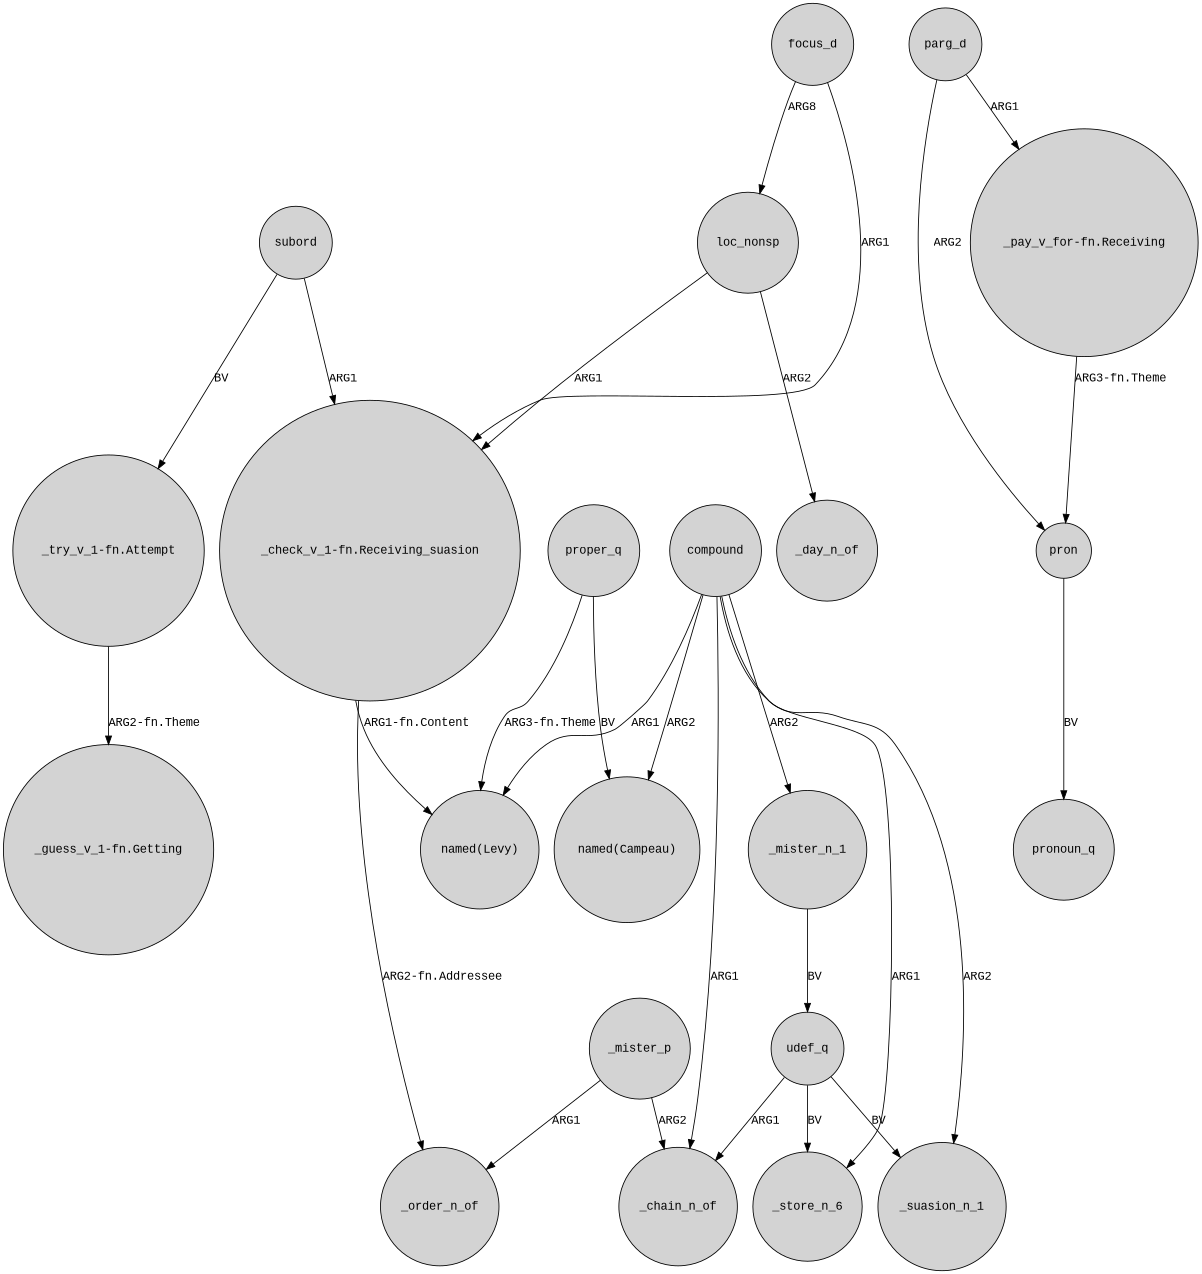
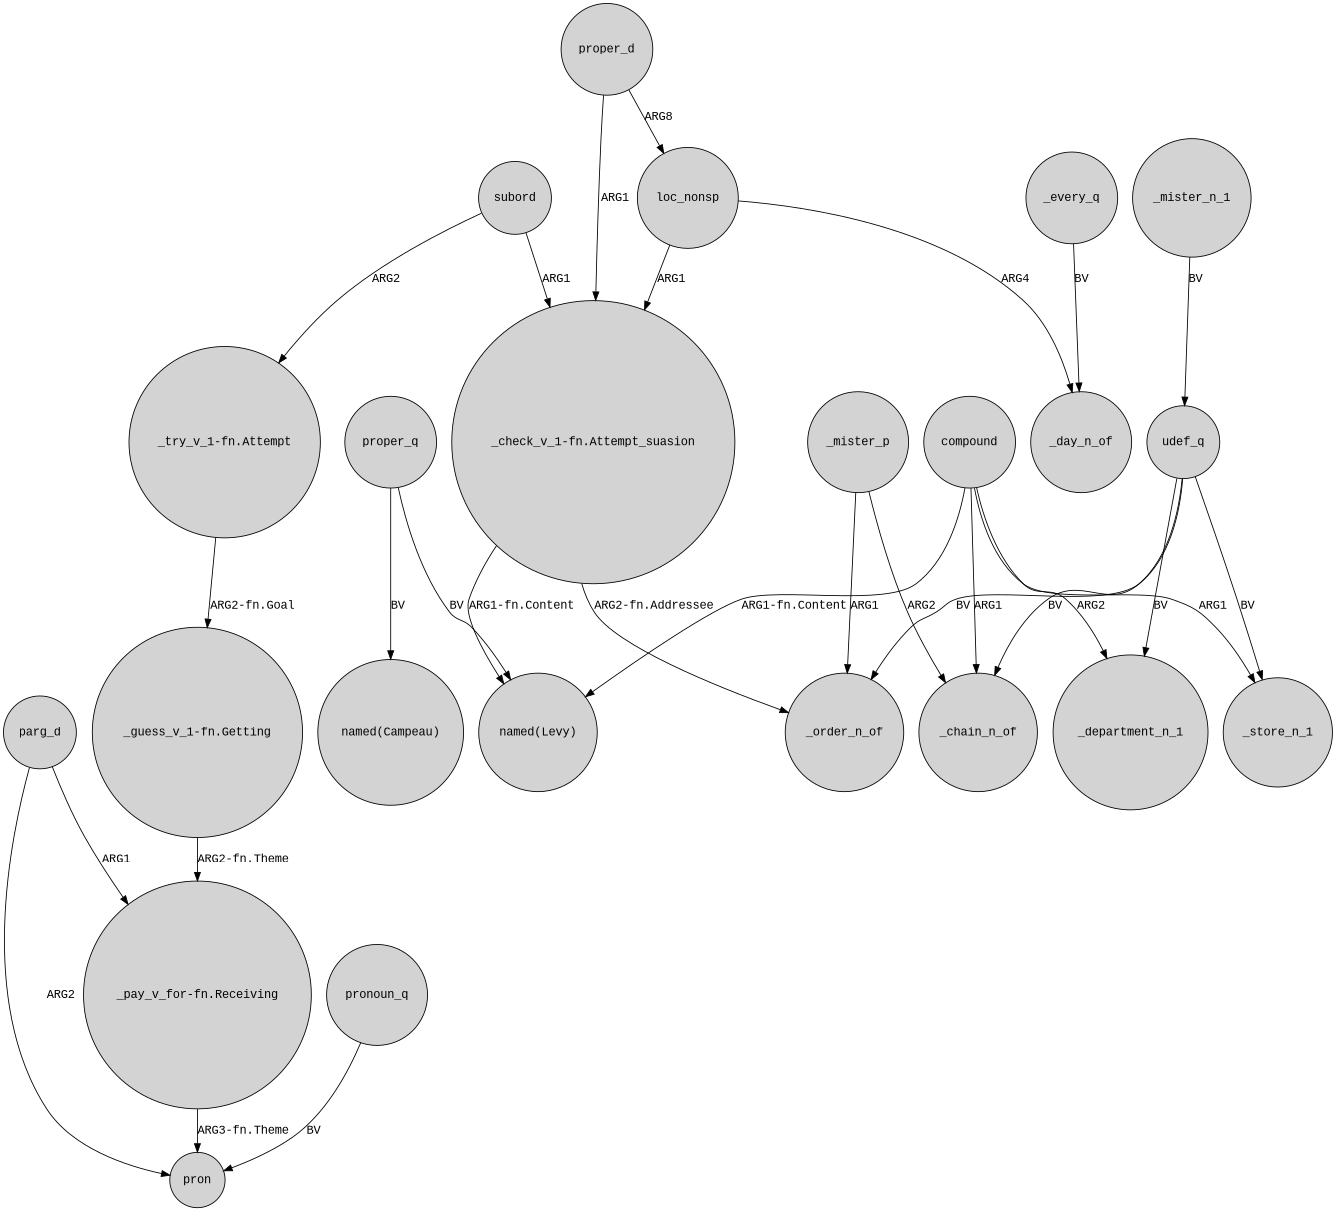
(813, 44) -> (607, 49)
none -> (1072, 198)
(221, 378) -> (386, 279)
(797, 378) -> (1016, 279)
(370, 551) -> (593, 442)
none -> (1031, 595)
(677, 683) -> none
(1064, 684) -> (311, 1121)
(763, 704) -> none
(155, 723) -> (253, 606)
(550, 723) -> (457, 606)
(646, 723) -> (794, 606)
none -> (197, 855)
(766, 1121) -> (1055, 606)
(808, 1207) -> (1278, 732)
(942, 1207) -> (1131, 732)
